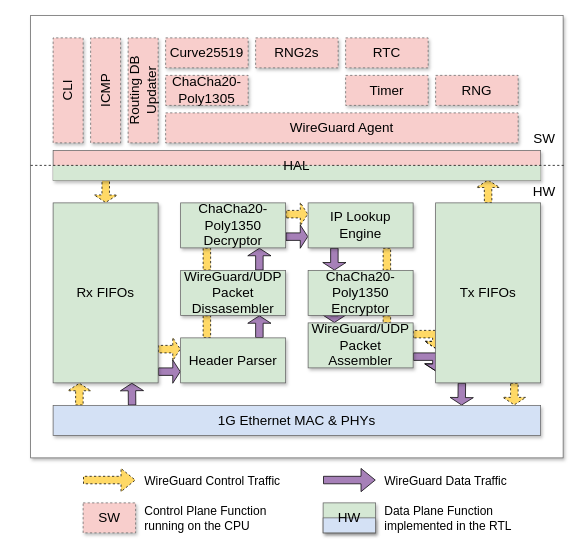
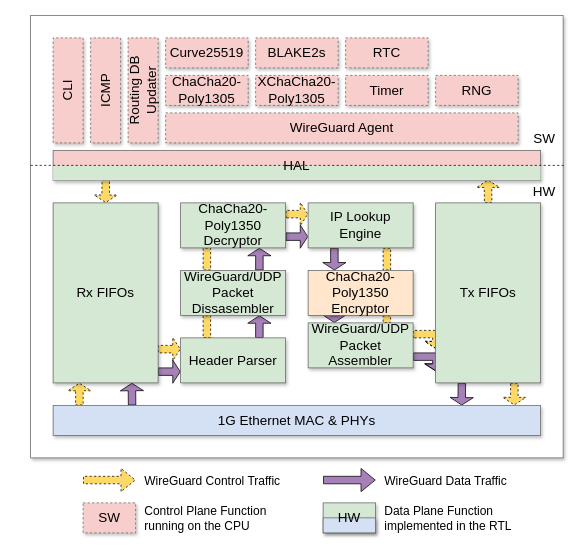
(297, 53) -> (297, 53)
none -> (297, 90)
(360, 293) -> (360, 293)
